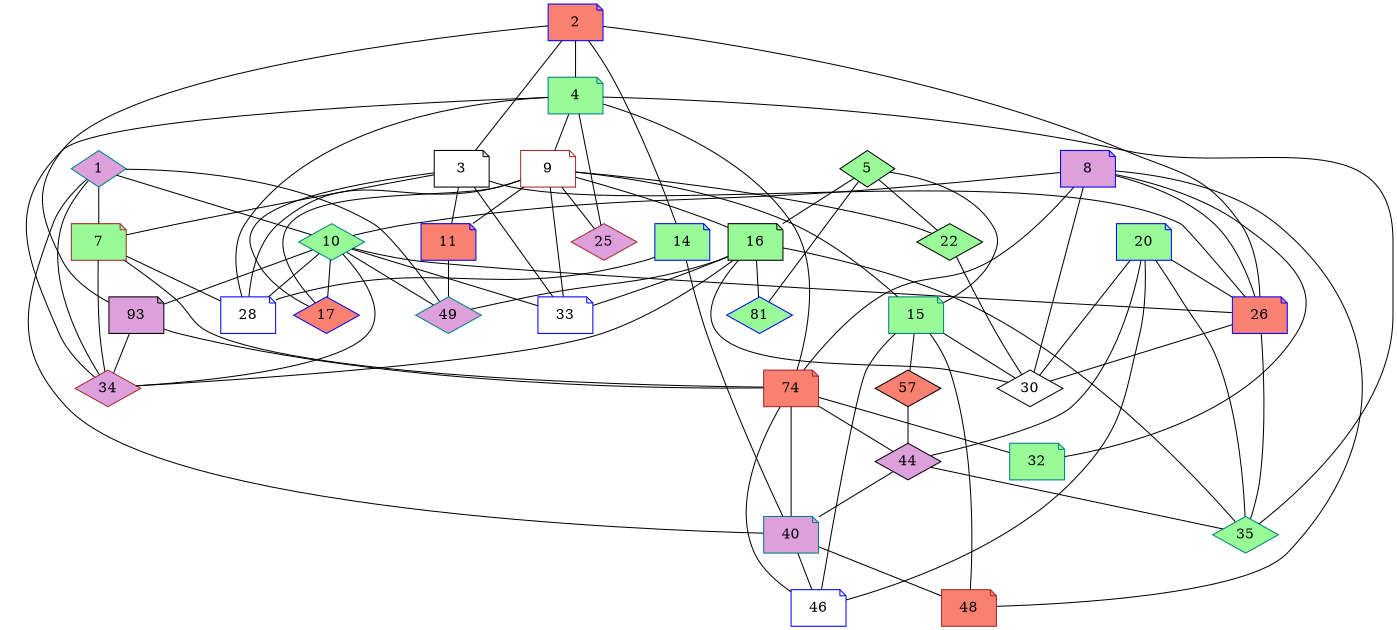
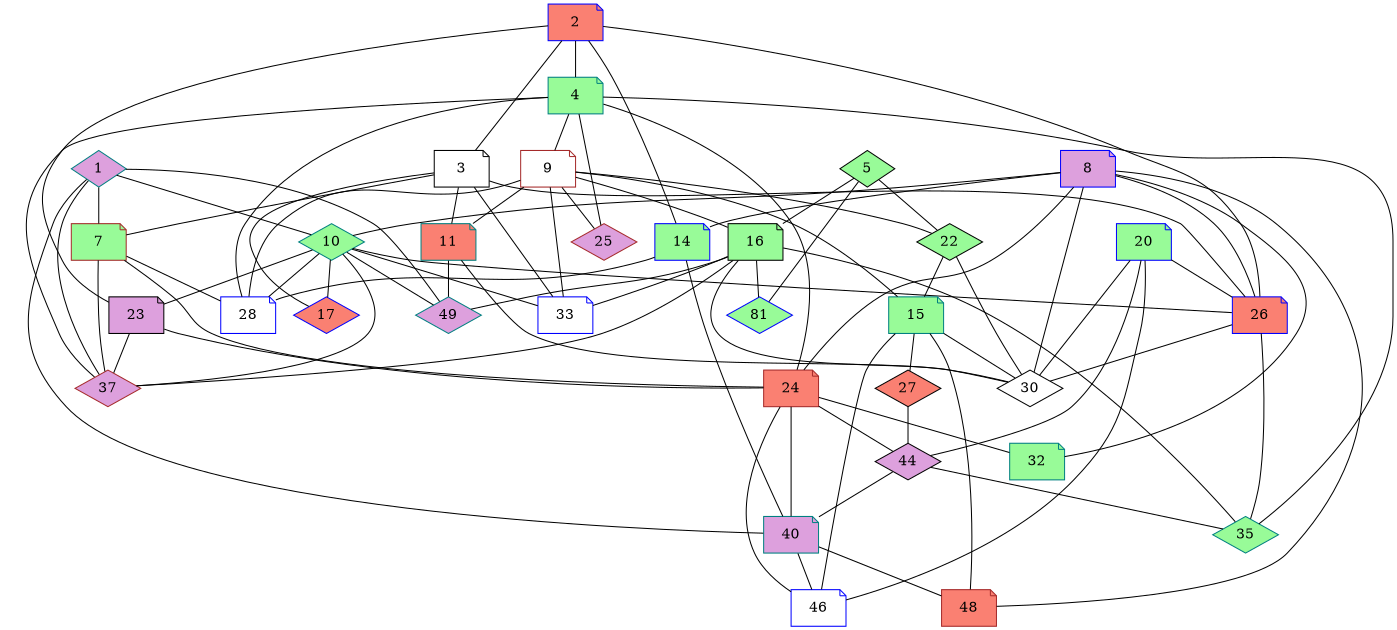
none -> (858, 198)
(358, 199) -> none
(987, 219) -> (936, 272)
(448, 242) -> (448, 242)
(136, 315) -> (136, 315)
none -> (703, 361)
(1224, 380) -> none
(108, 388) -> (108, 388)
(791, 388) -> (791, 388)
(908, 388) -> (908, 388)
